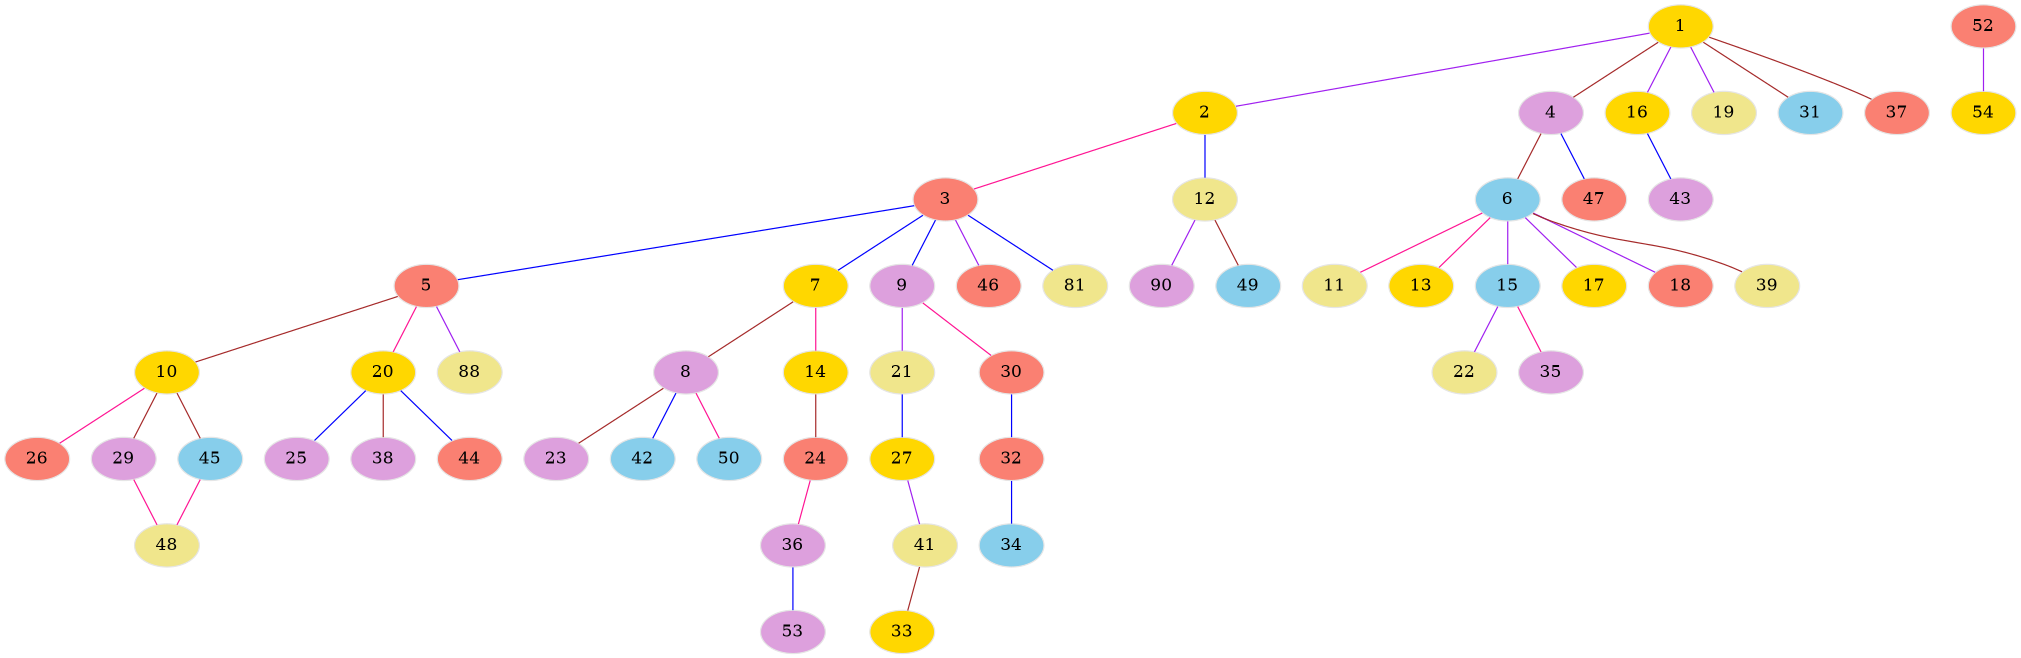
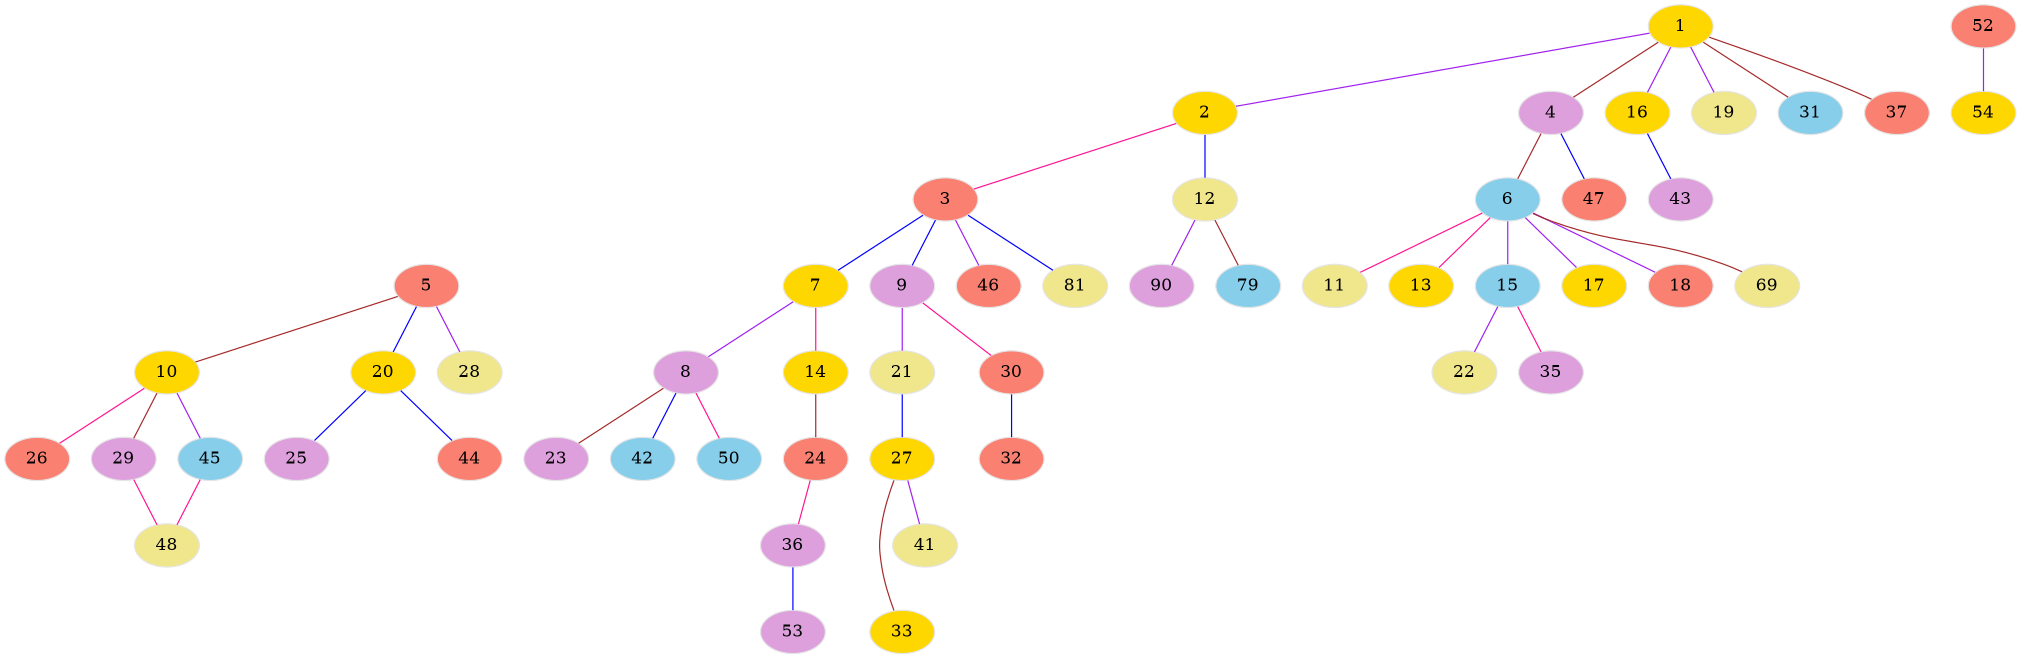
(686, 243) -> none
(1248, 286) -> (1248, 286)
(1767, 286) -> (1767, 286)
(405, 329) -> (405, 329)
(751, 329) -> (751, 329)
(470, 372) -> (470, 372)
(189, 416) -> (189, 416)
(383, 459) -> none
(1012, 545) -> none
(914, 589) -> (880, 545)
